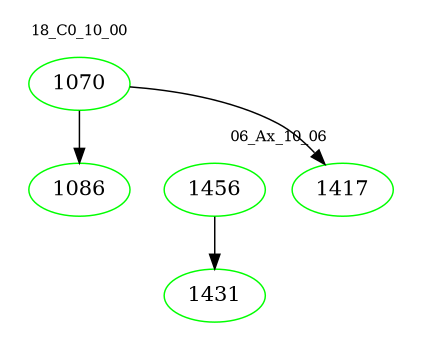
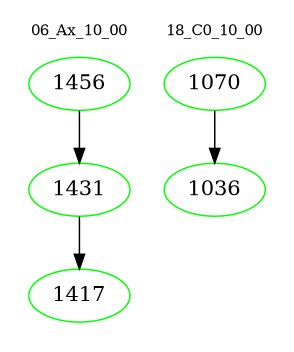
(228, 104) -> (79, 235)
(279, 138) -> (79, 32)
(79, 190) -> (215, 190)
